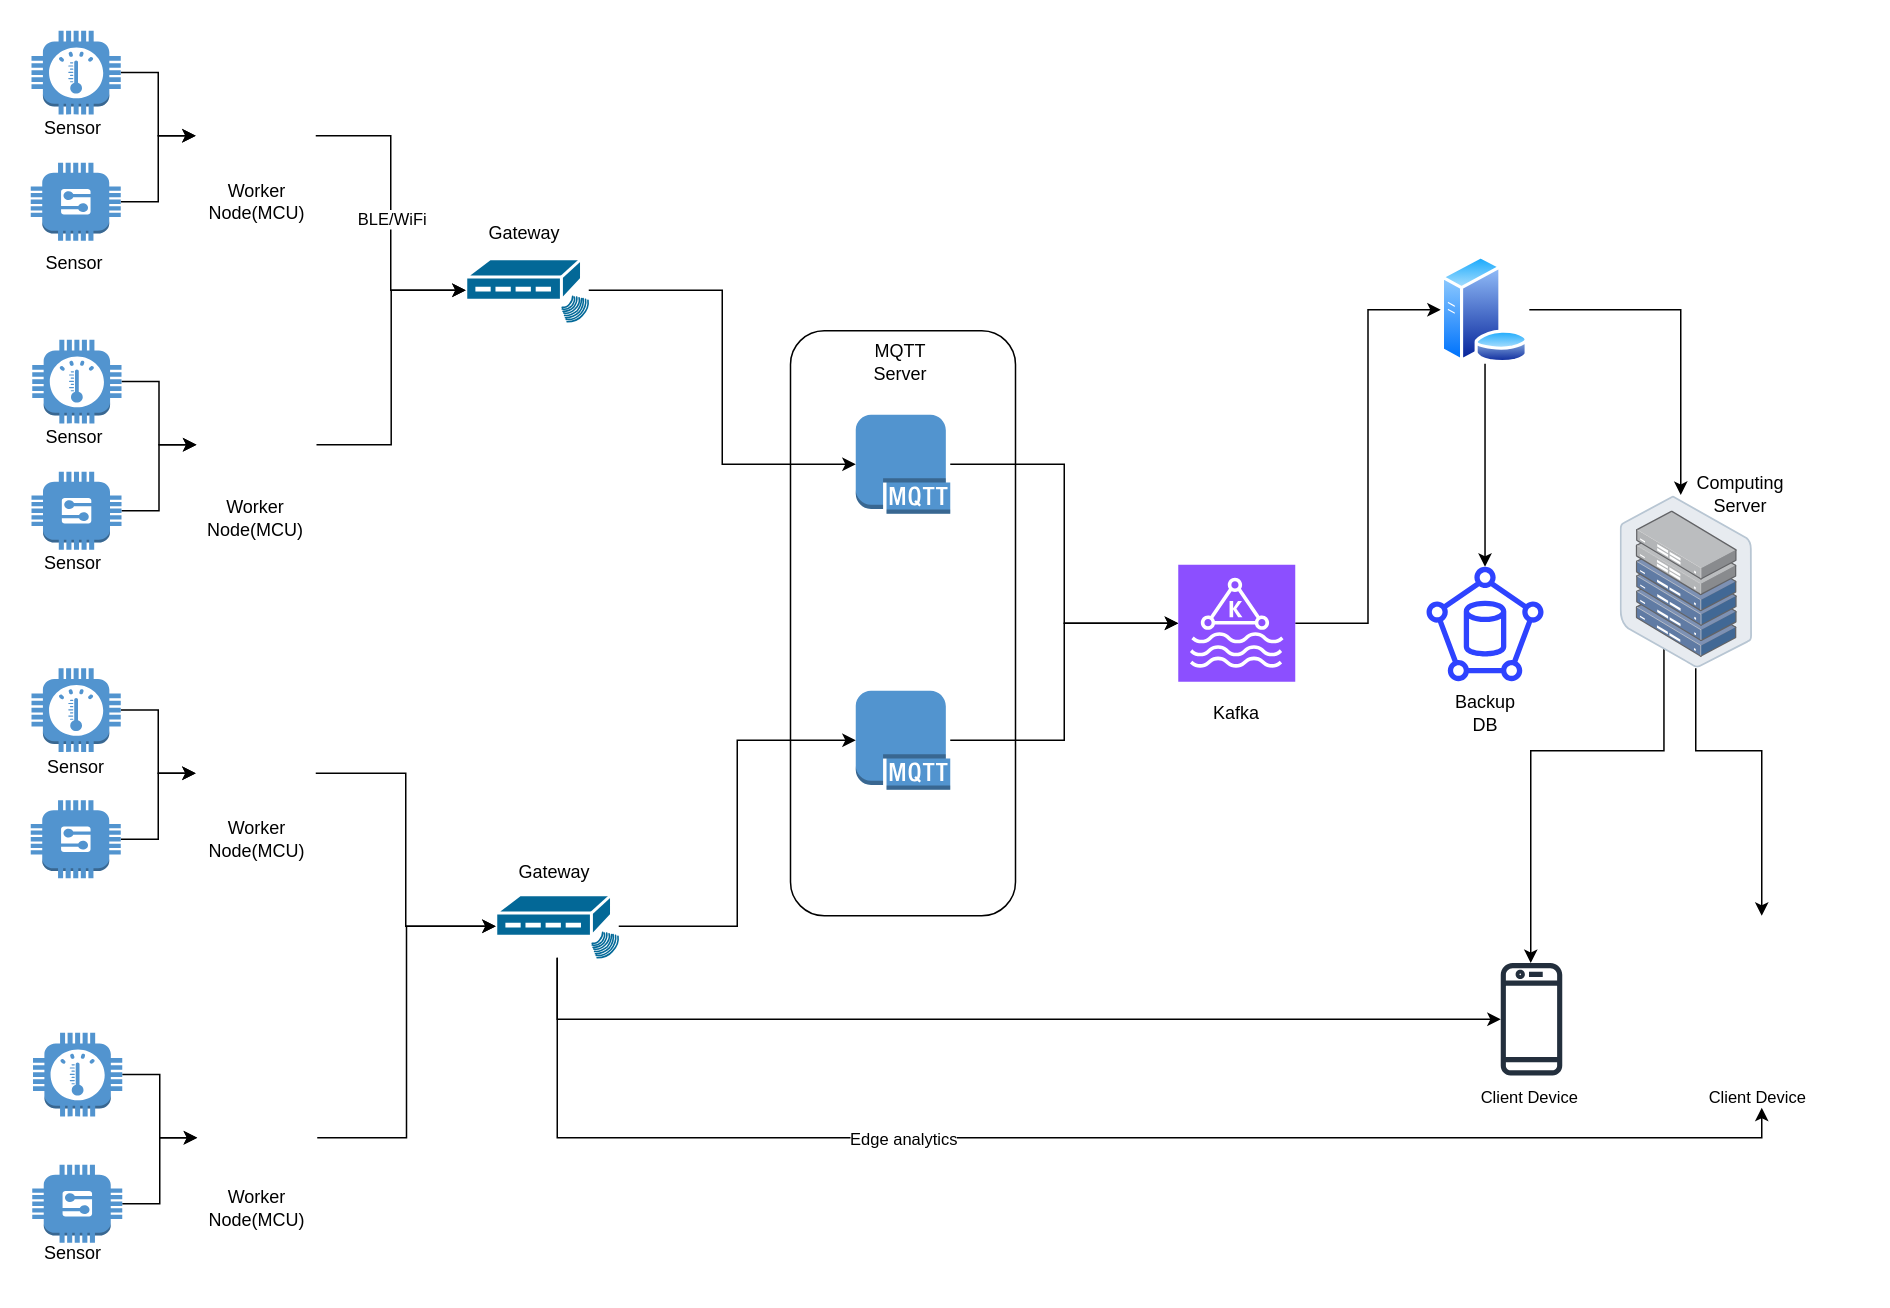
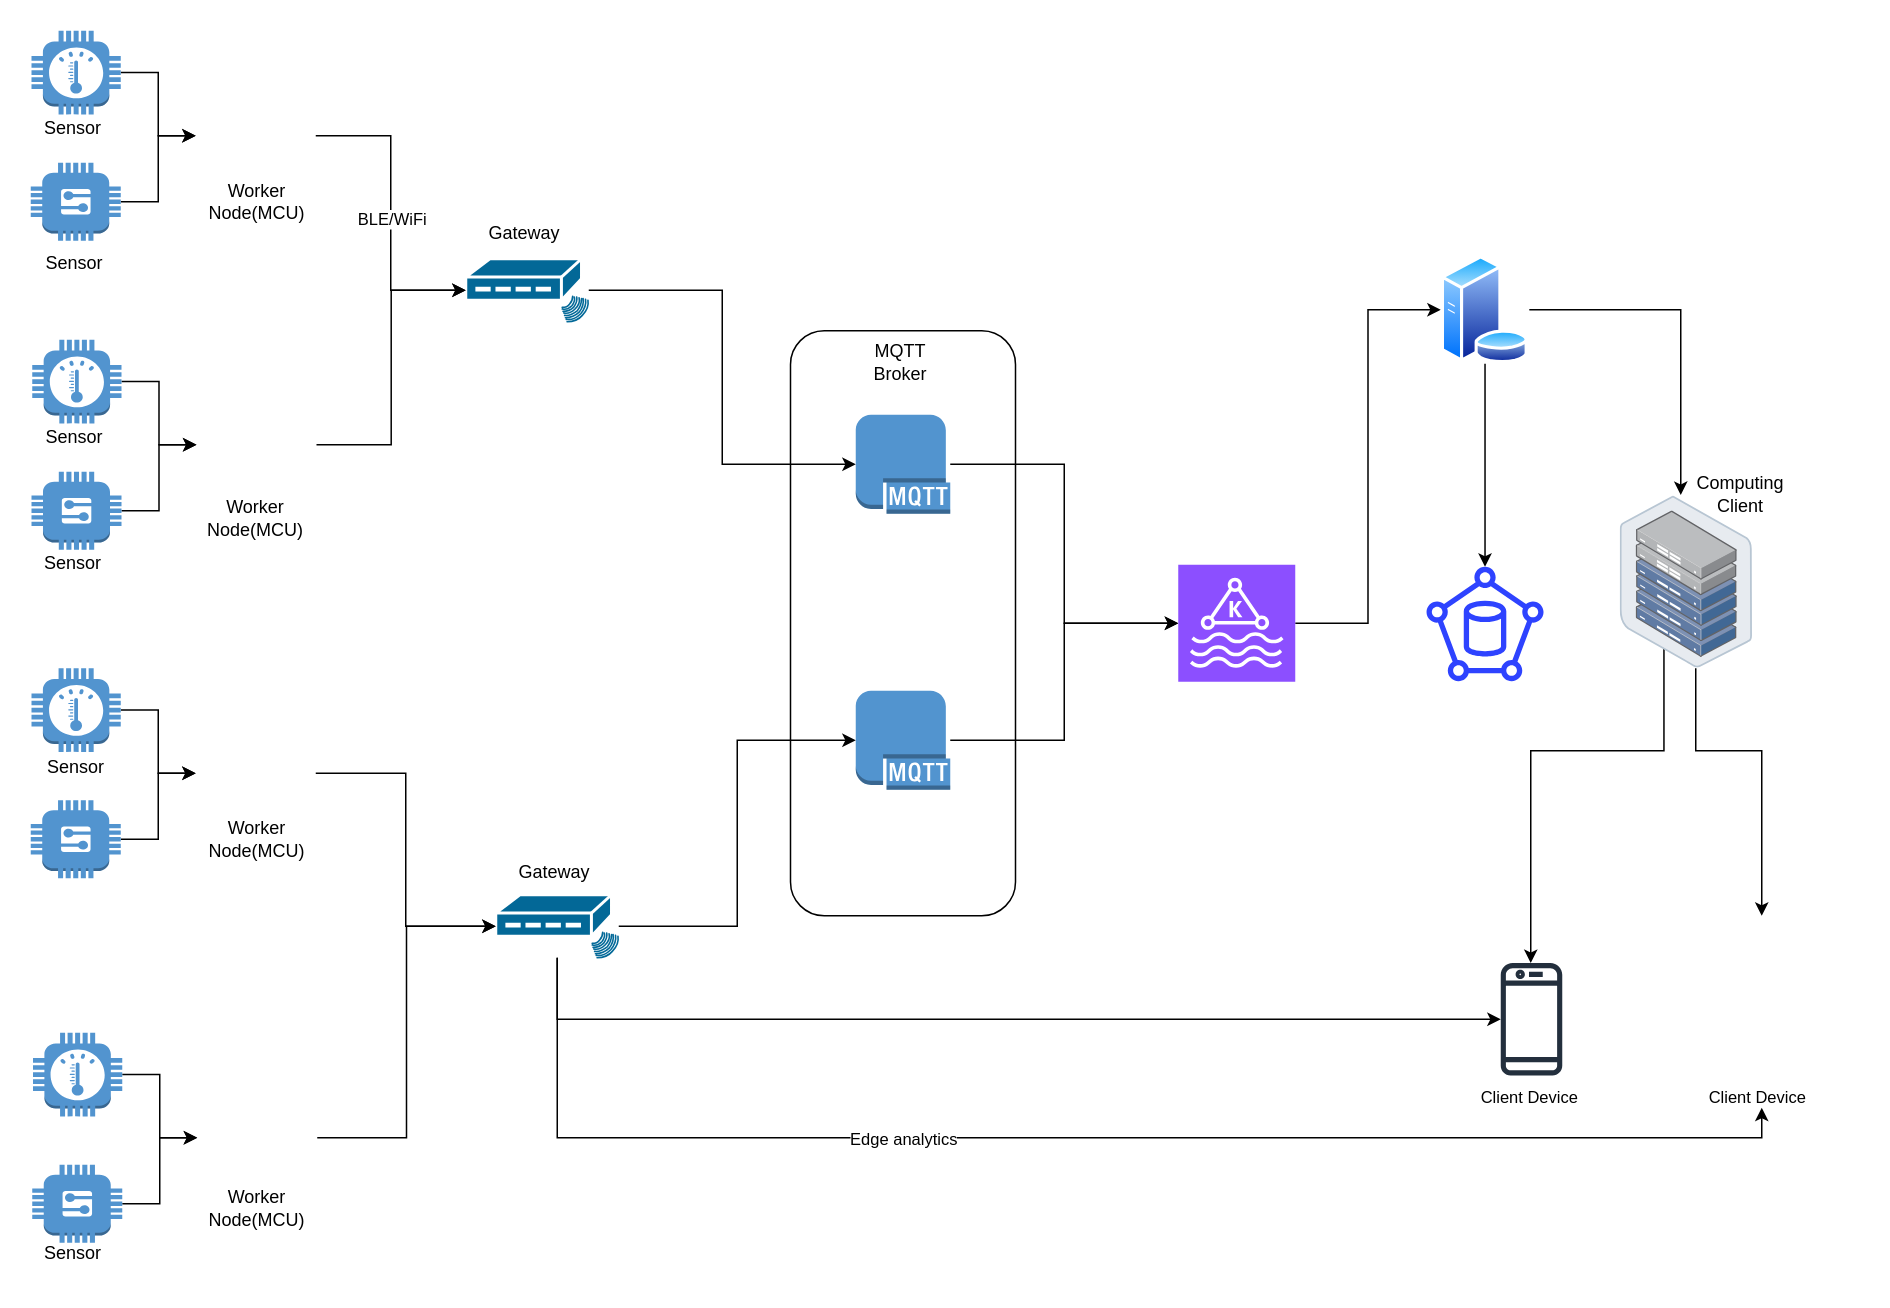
(901, 362) -> (901, 362)
(1741, 494) -> (1741, 494)
(1237, 713) -> none
(1486, 713) -> none
